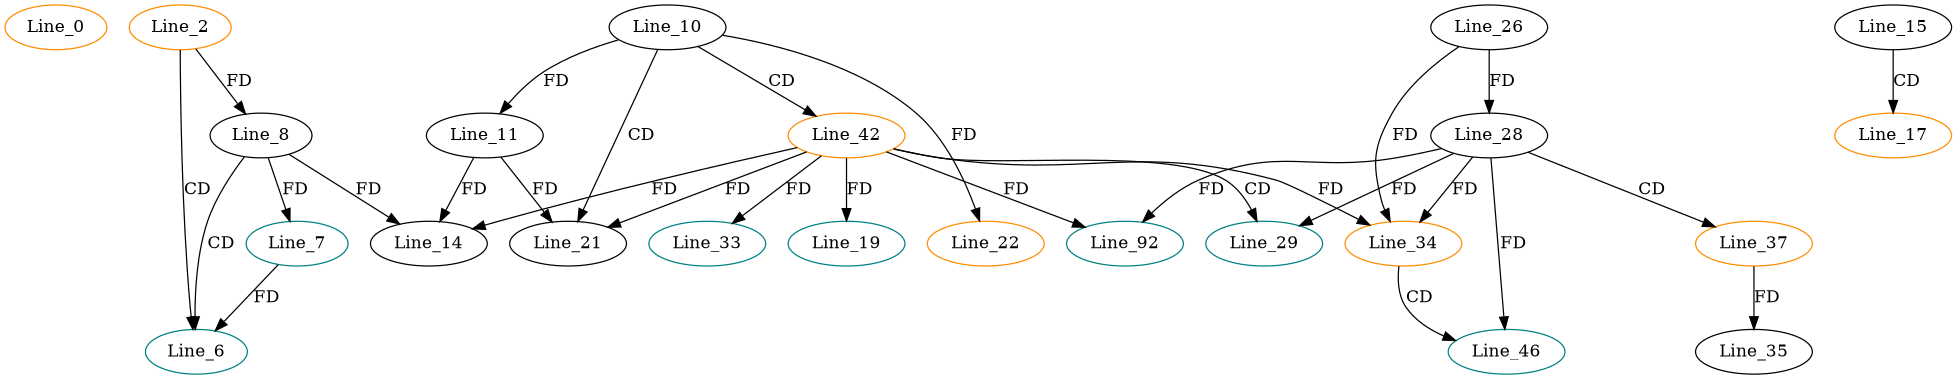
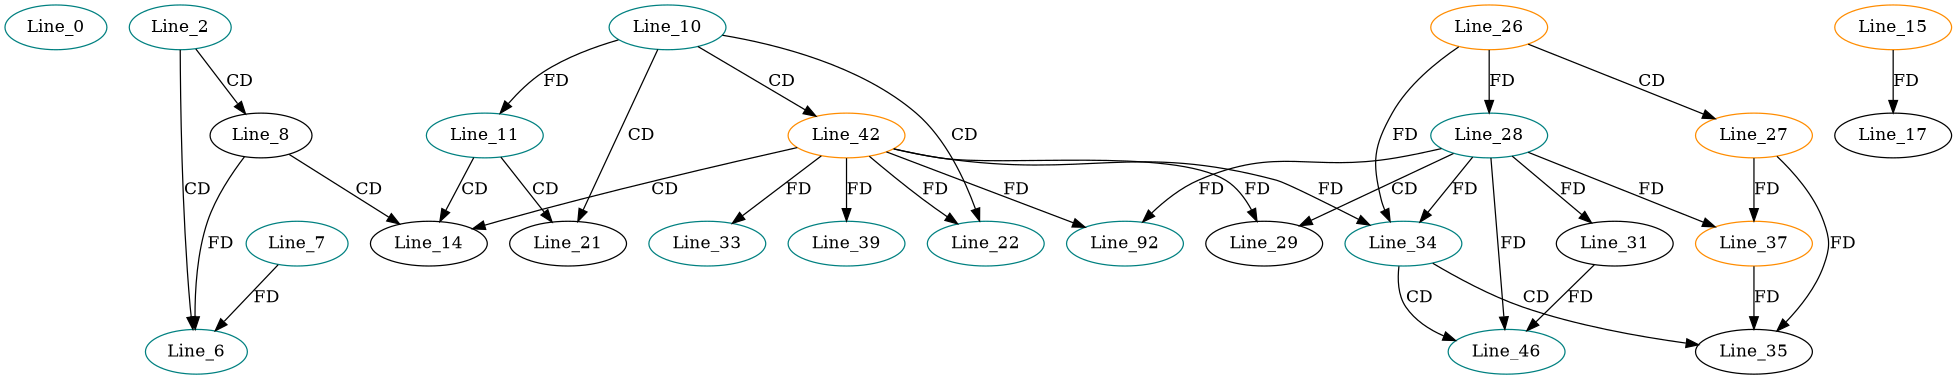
(56, 27) -> (56, 27)
(180, 27) -> (180, 27)
(668, 27) -> (668, 27)
(1489, 27) -> (1489, 27)
(1893, 27) -> (1893, 27)
(240, 81) -> (240, 81)
(1907, 81) -> (1907, 81)
(485, 135) -> (485, 135)
(965, 135) -> (965, 135)
(1489, 135) -> (1489, 135)
none -> (1754, 135)
(1893, 135) -> (1893, 135)
(277, 184) -> none
(713, 187) -> (908, 188)
(369, 190) -> (369, 190)
(475, 190) -> (475, 190)
(546, 190) -> (546, 190)
(665, 190) -> (665, 190)
(1258, 190) -> (1258, 190)
(1405, 190) -> (1405, 190)
(1652, 190) -> (1652, 190)
(221, 244) -> (221, 244)
(847, 244) -> (847, 244)
(986, 244) -> (986, 244)
(1264, 244) -> (1264, 244)
(1403, 244) -> (1403, 244)
none -> (1615, 244)
none -> (1555, 317)
